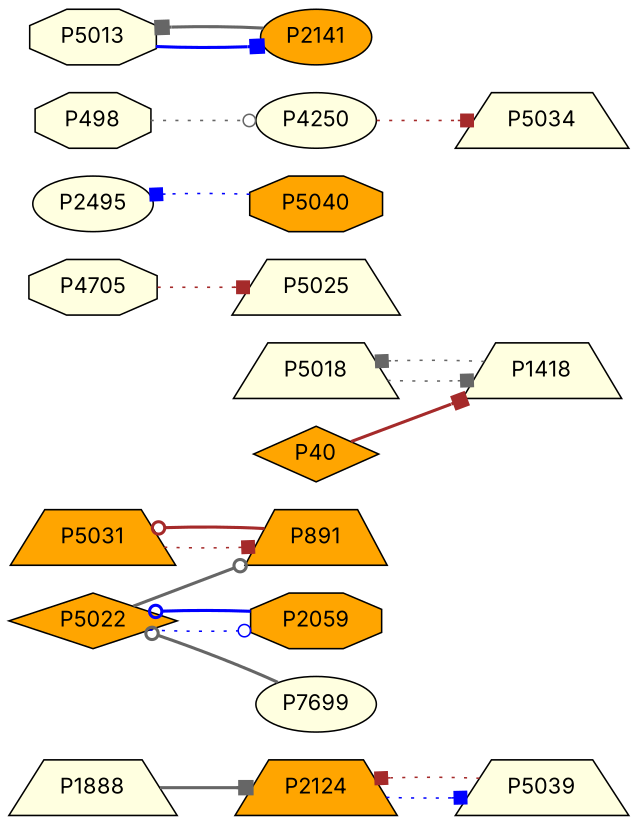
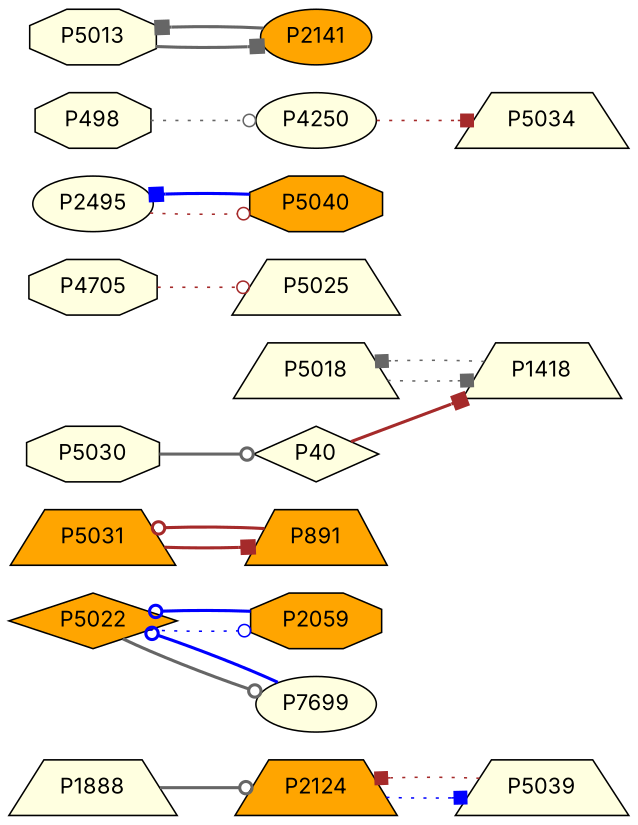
(202, 47) -> (202, 47)
(208, 193) -> (208, 193)
none -> (194, 214)
(197, 287) -> (197, 287)
none -> (93, 454)
(316, 454) -> (316, 454)
(202, 548) -> (202, 548)
(184, 587) -> (185, 665)
(219, 658) -> (219, 658)
(200, 788) -> (200, 788)
